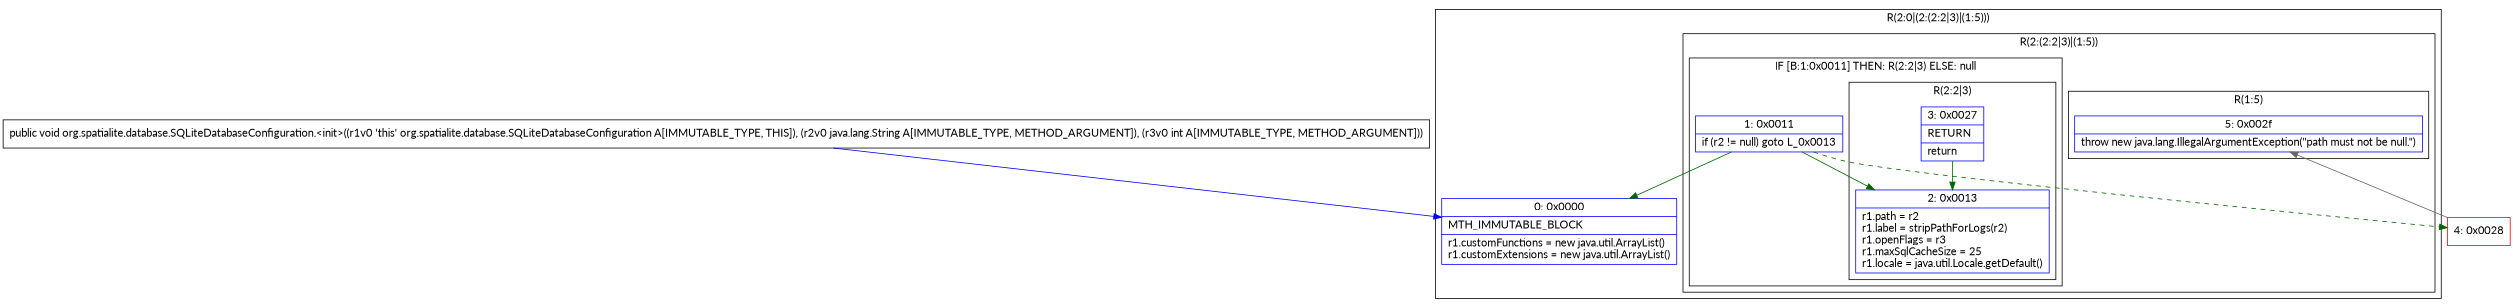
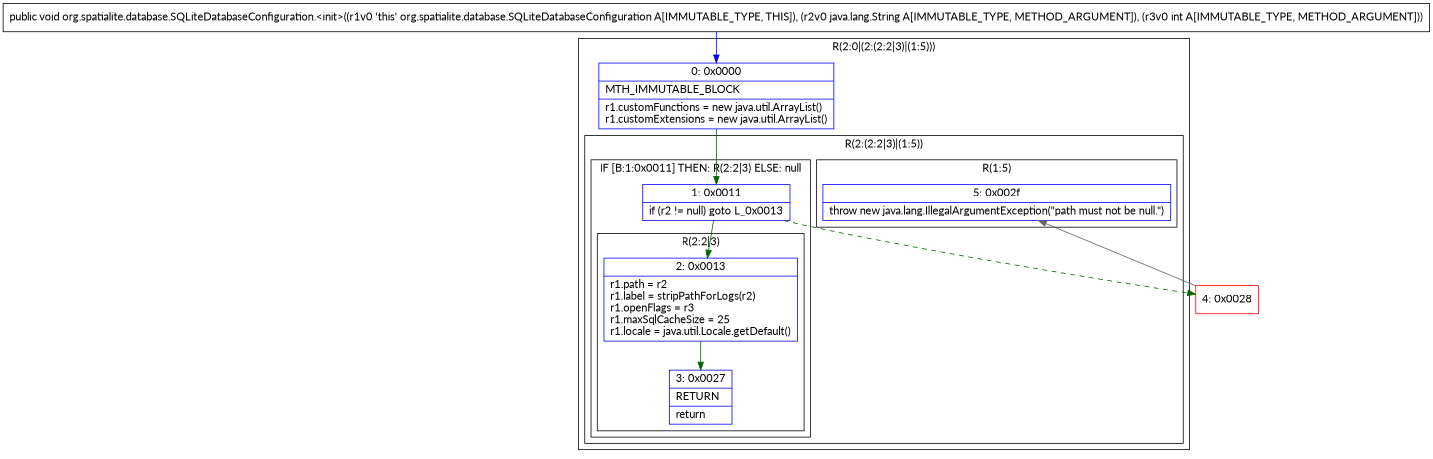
(1952, 171) -> (701, 352)
(1677, 177) -> (716, 153)
